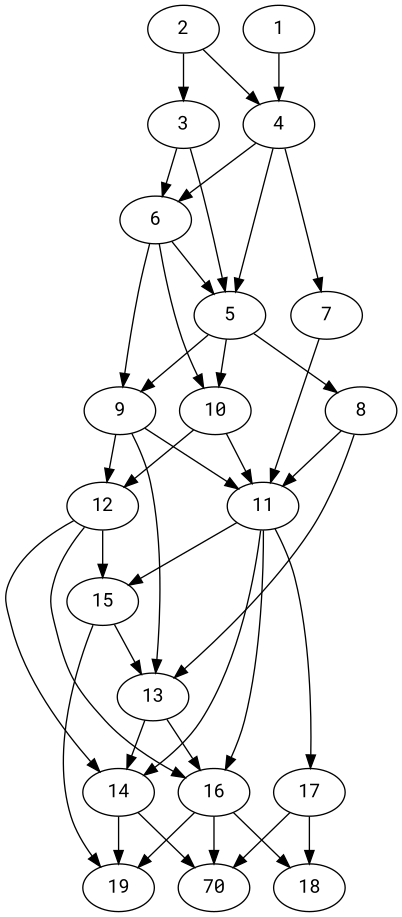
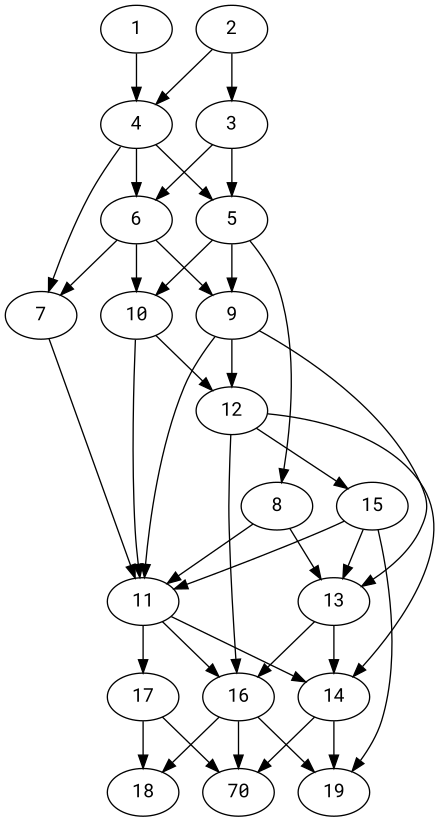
(189, 262) -> (94, 263)
(189, 550) -> (266, 554)
